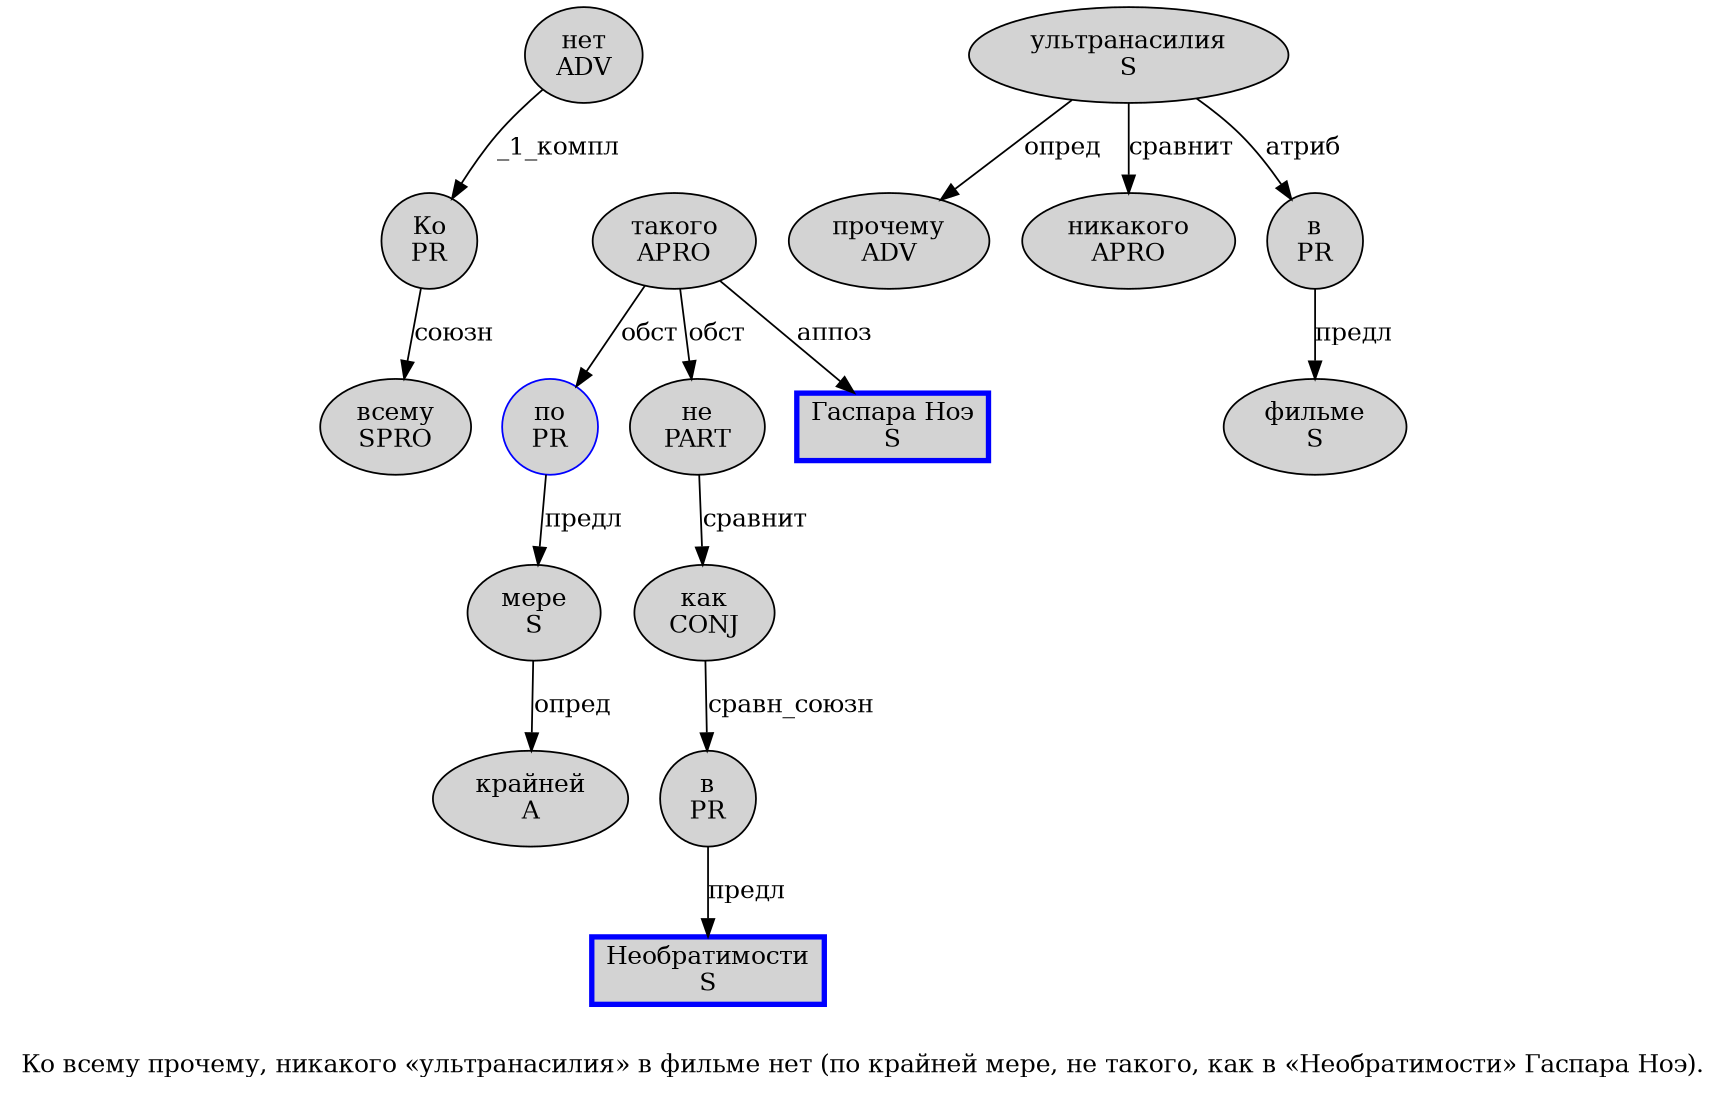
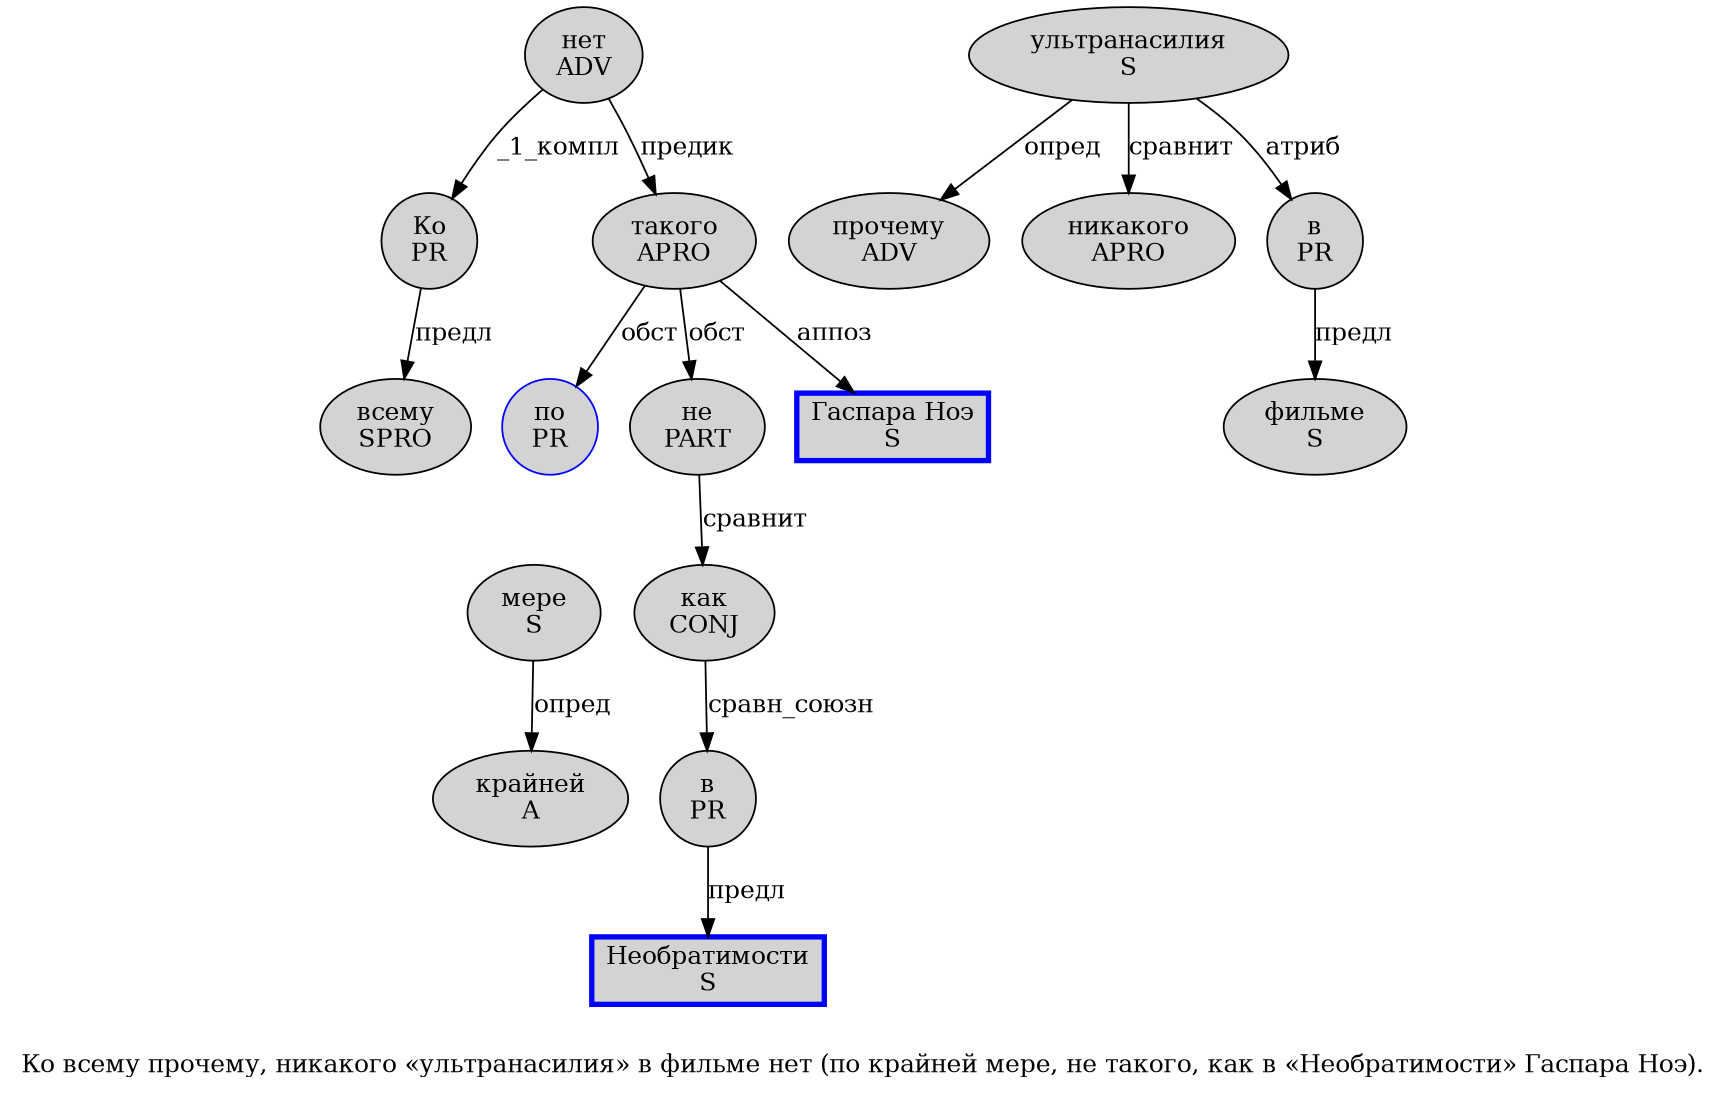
none -> (630, 138)
(454, 334) -> (454, 334)
(543, 511) -> none
